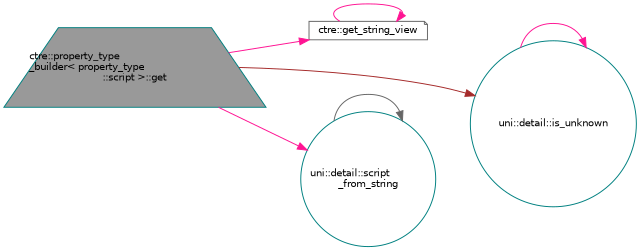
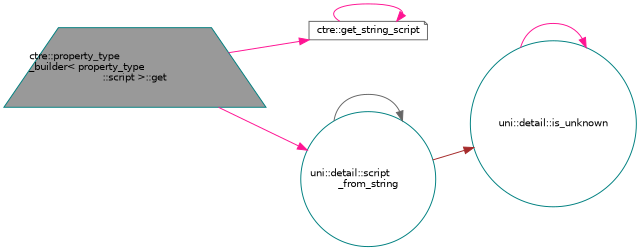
(368, 31) -> (368, 31)
(353, 74) -> (449, 155)
